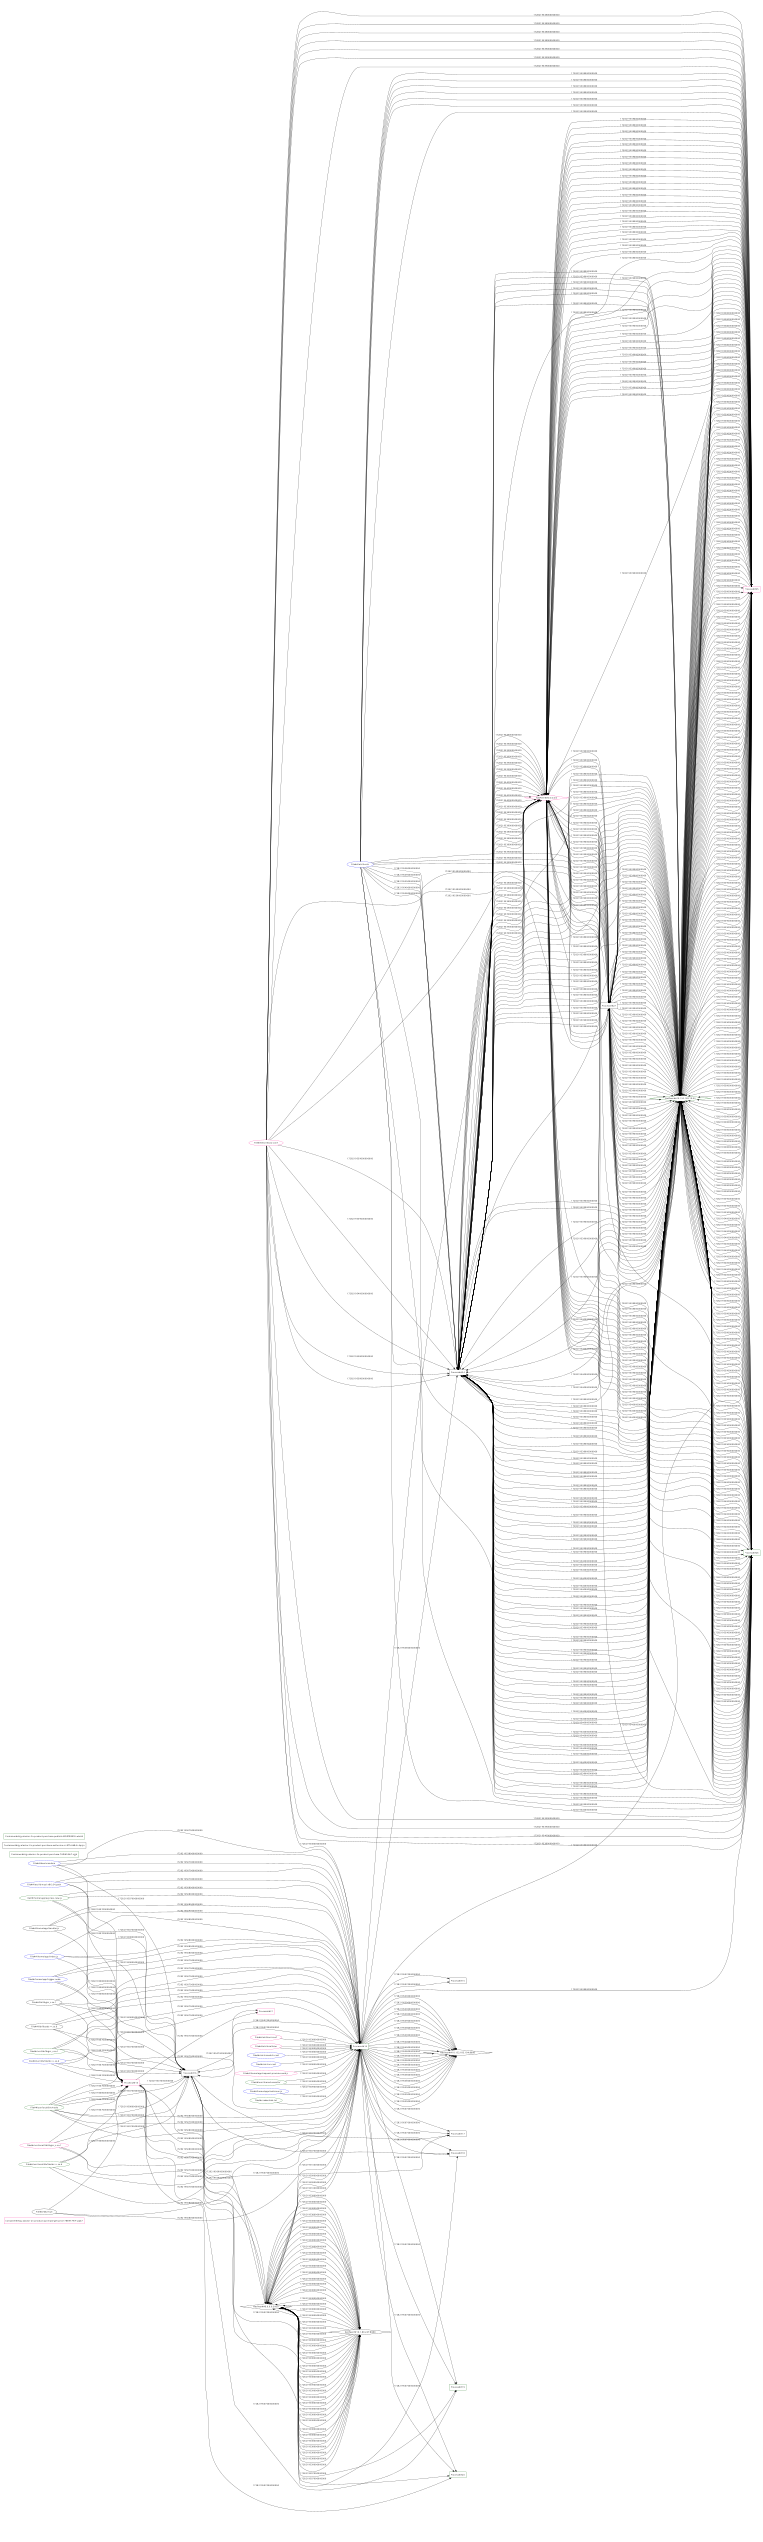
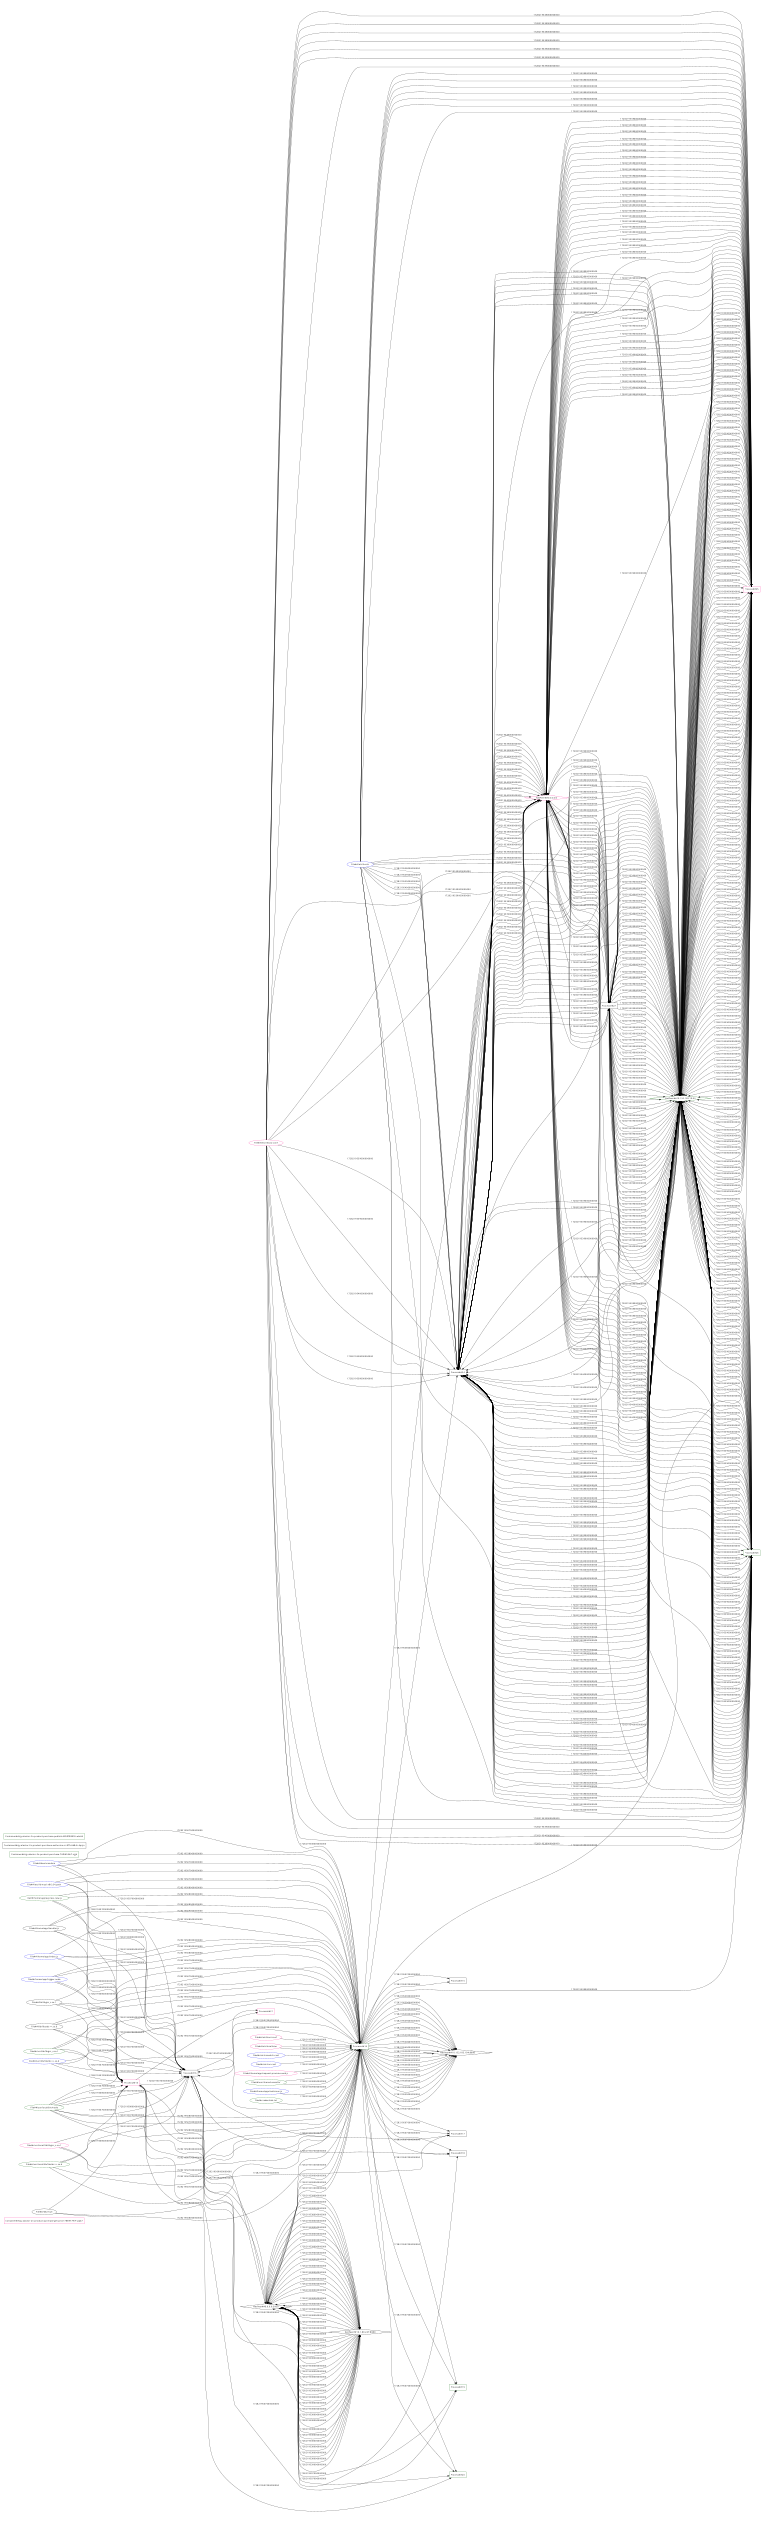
none -> (147, 1979)
(87, 2111) -> none
